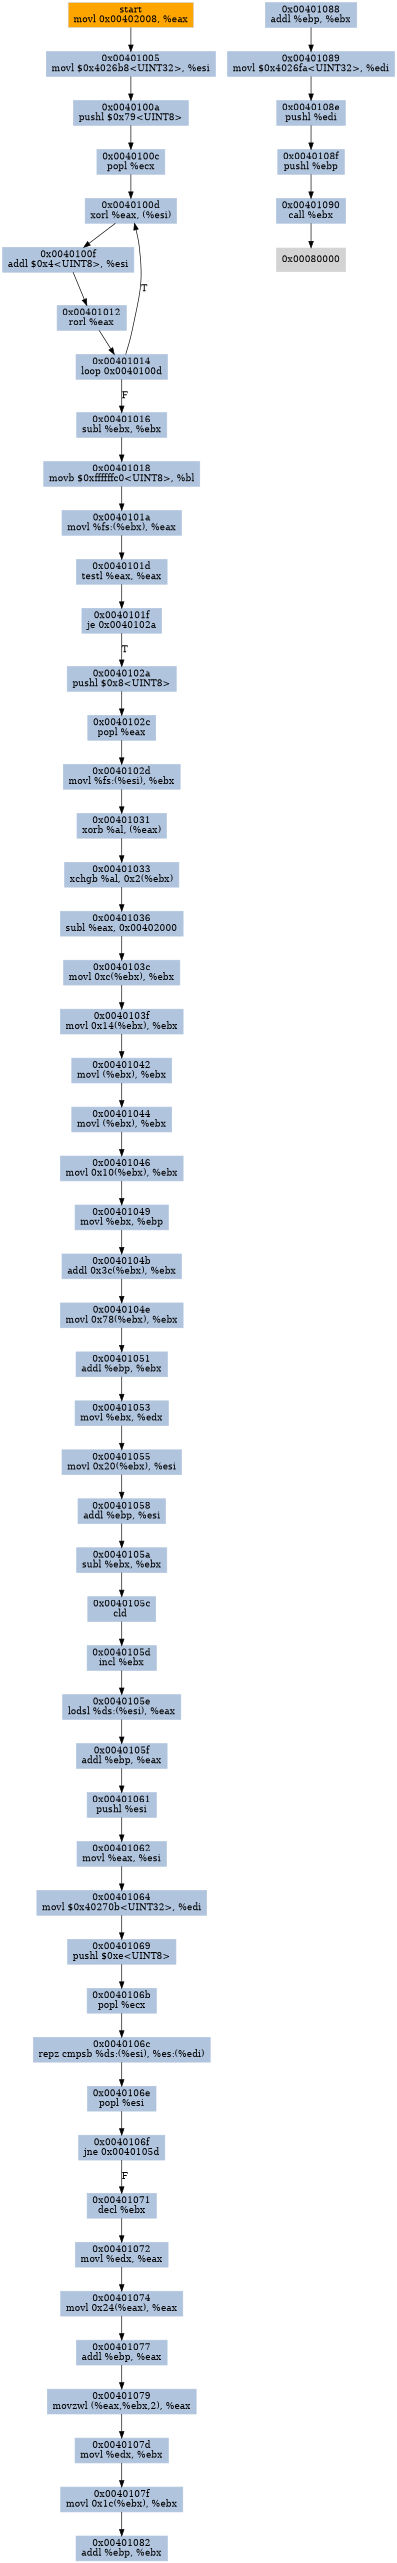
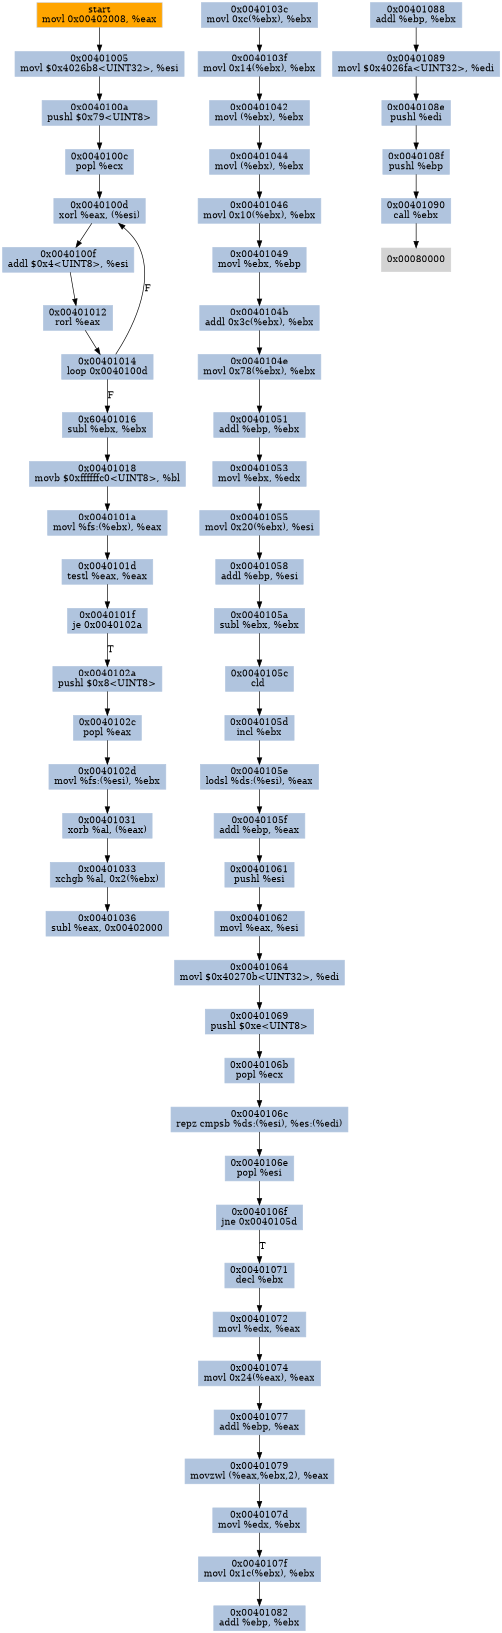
(145, 289) -> (148, 289)
(122, 425) -> (107, 425)
(122, 945) -> none
(125, 2177) -> (263, 1246)
